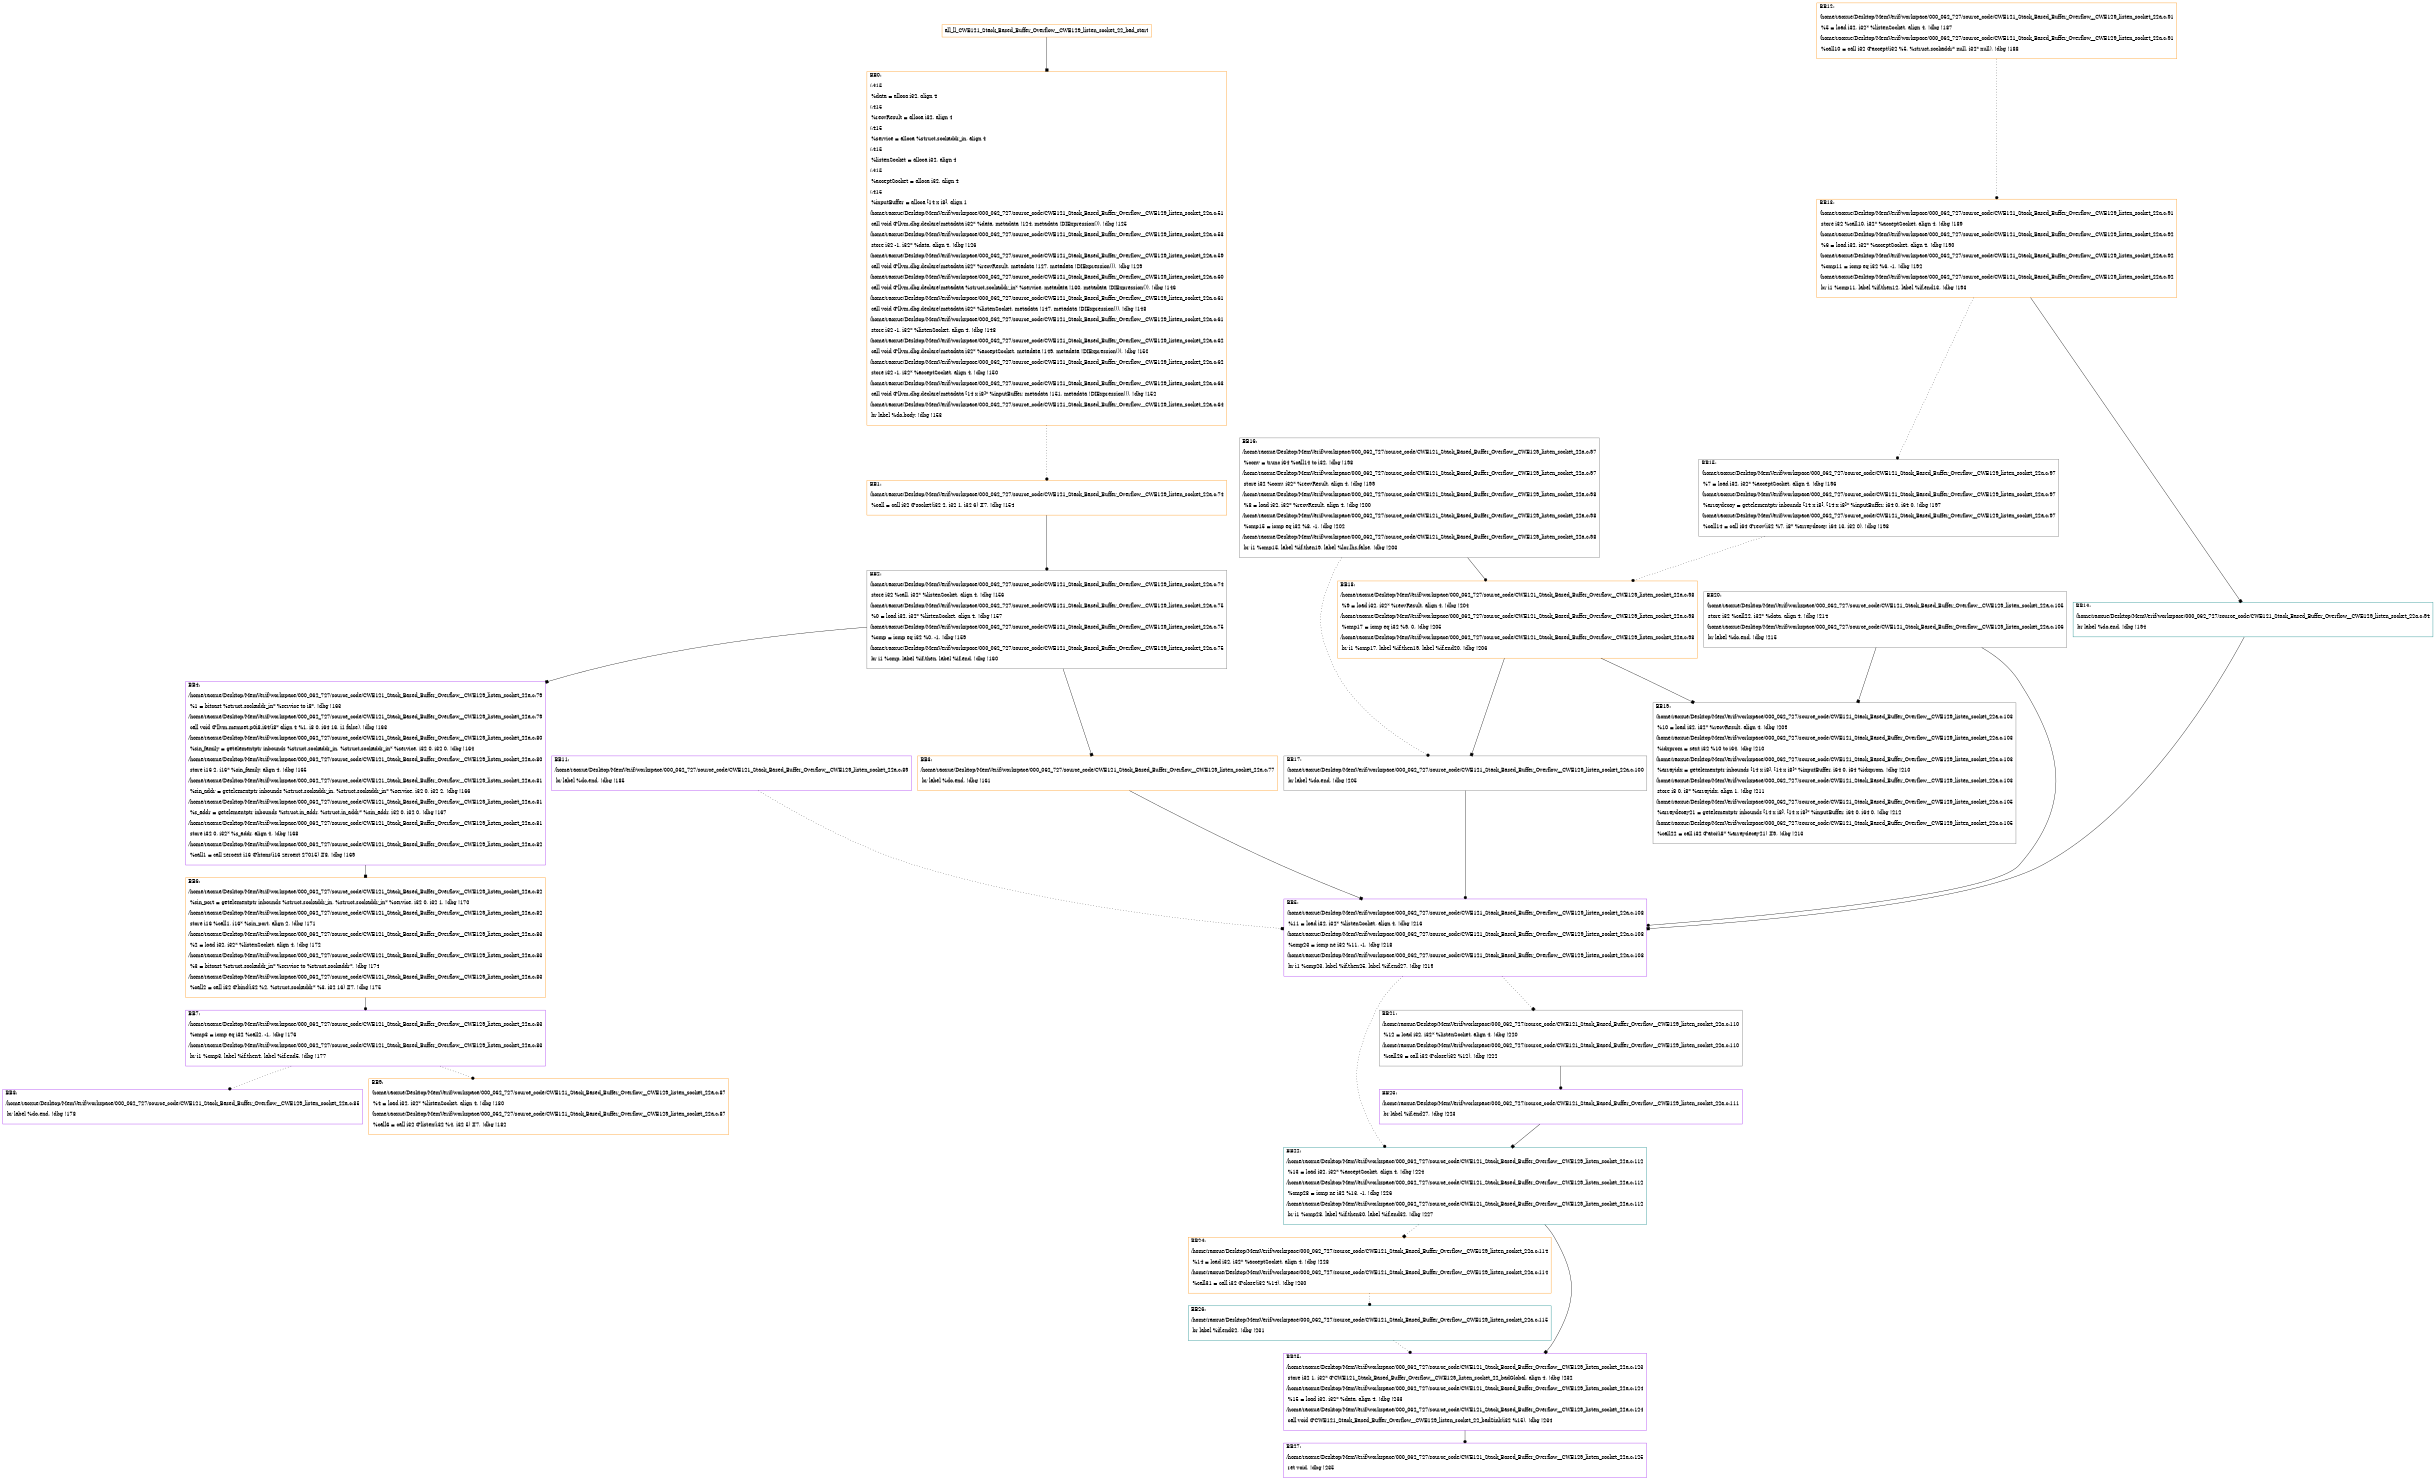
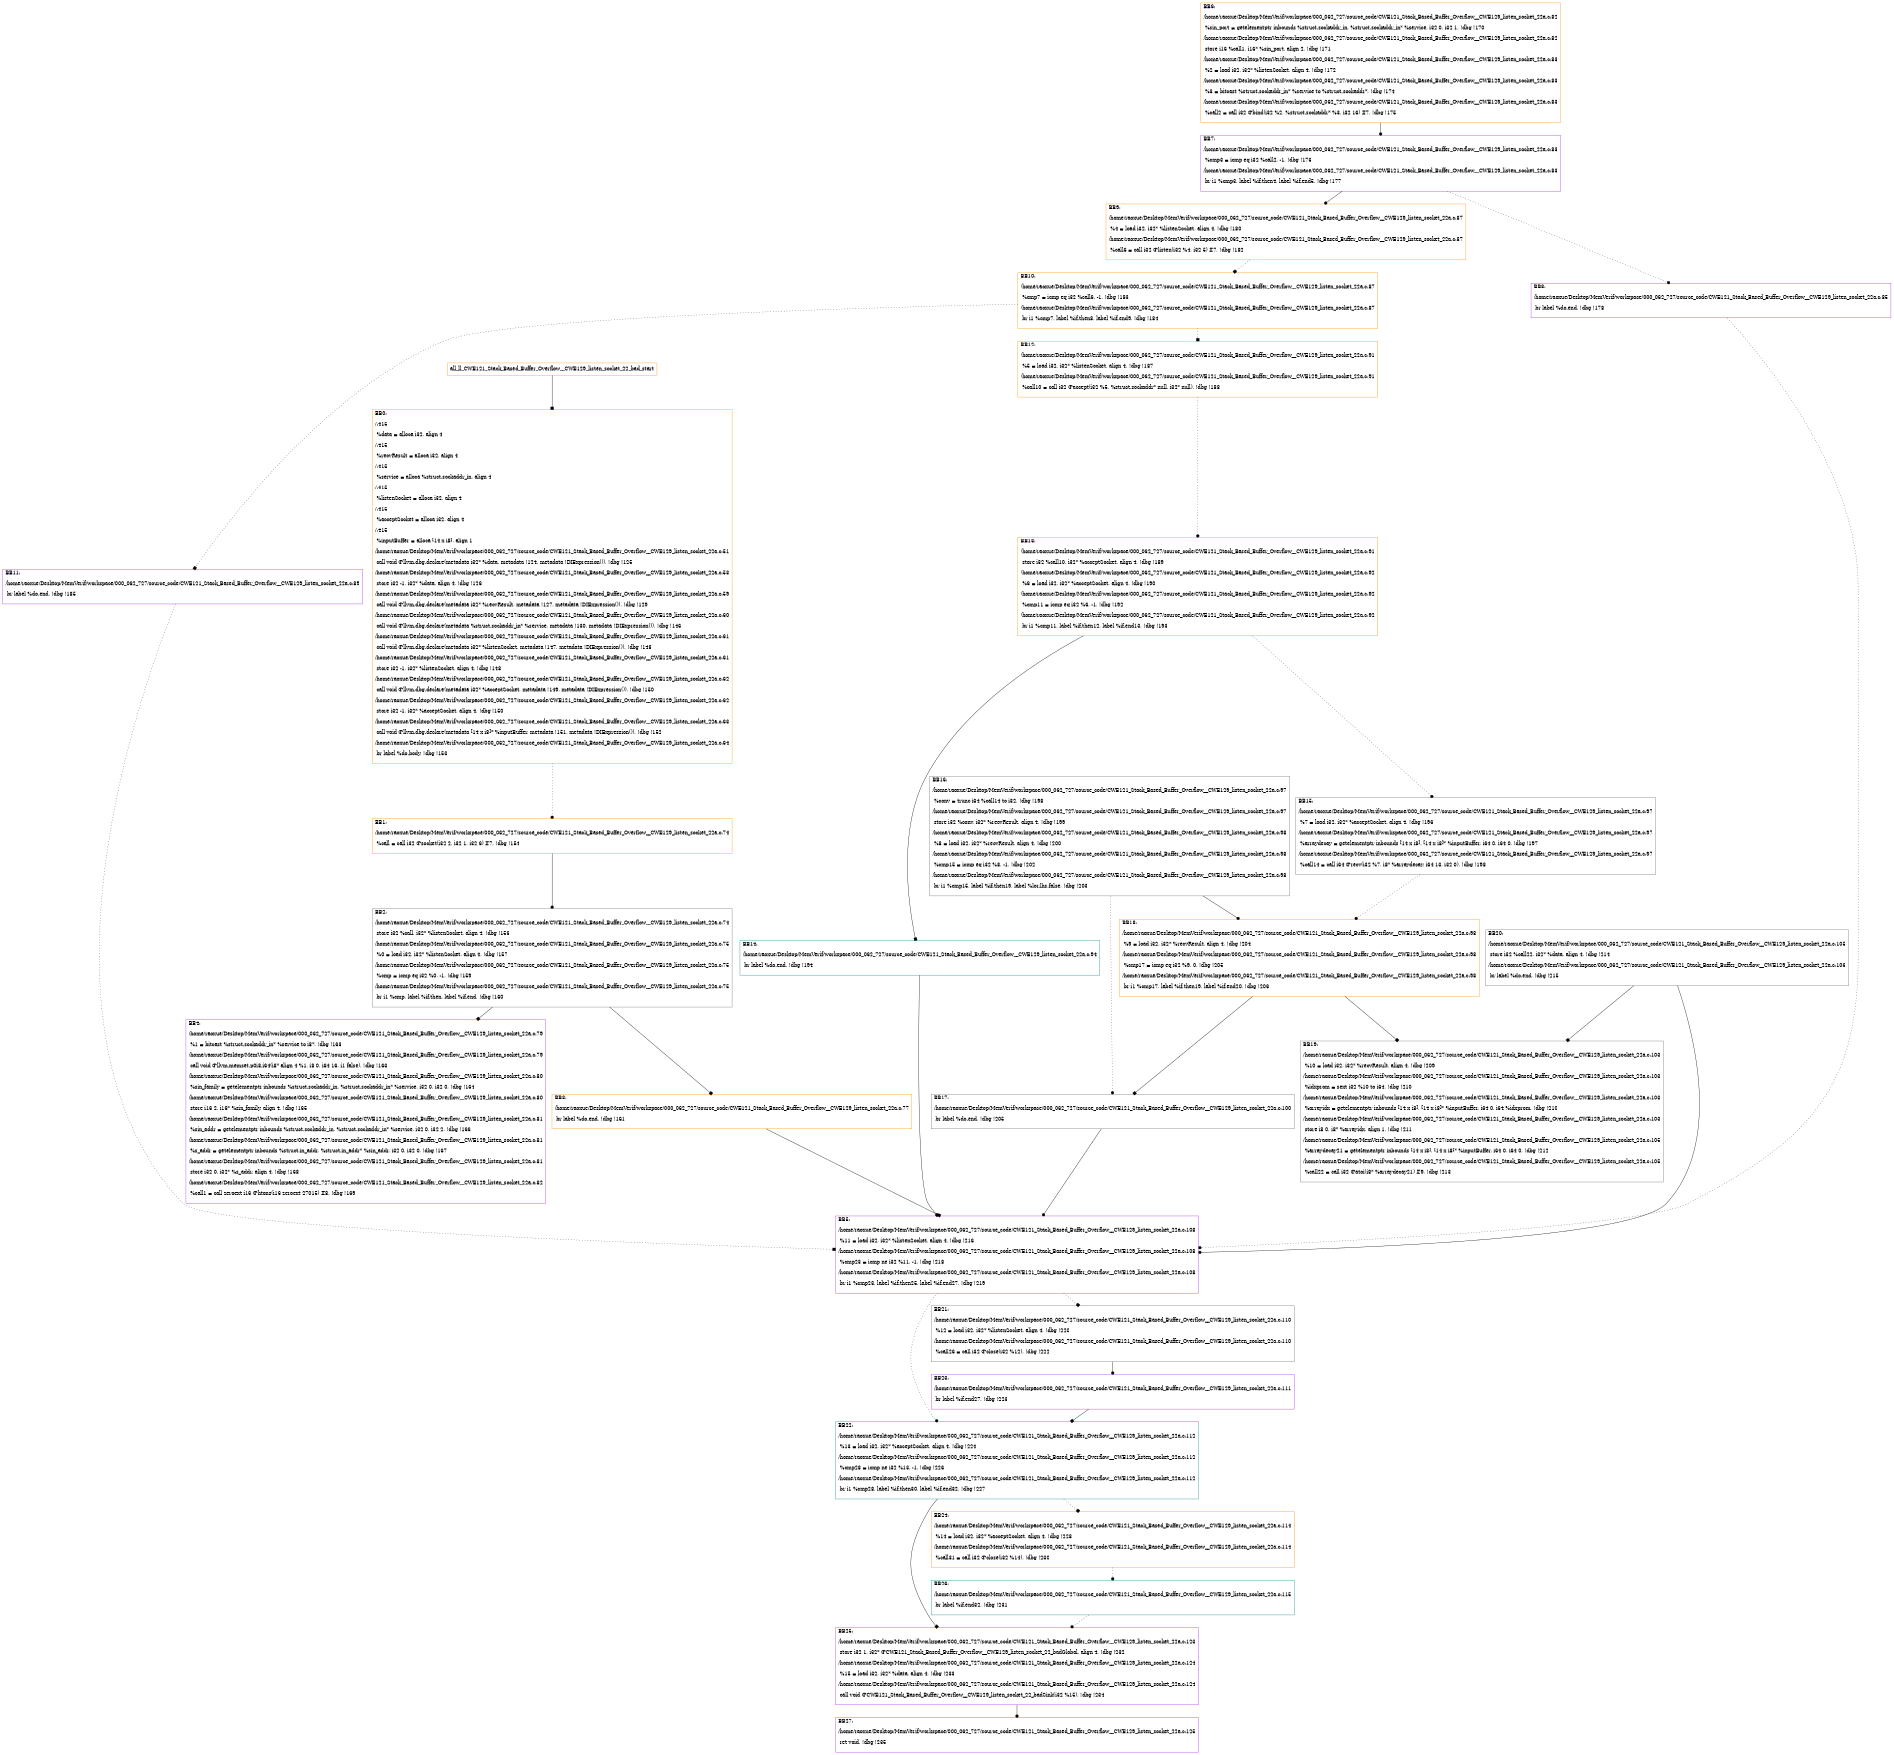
none -> (1198, 301)
(366, 870) -> none
none -> (1852, 1024)
(456, 1072) -> (1335, 197)
